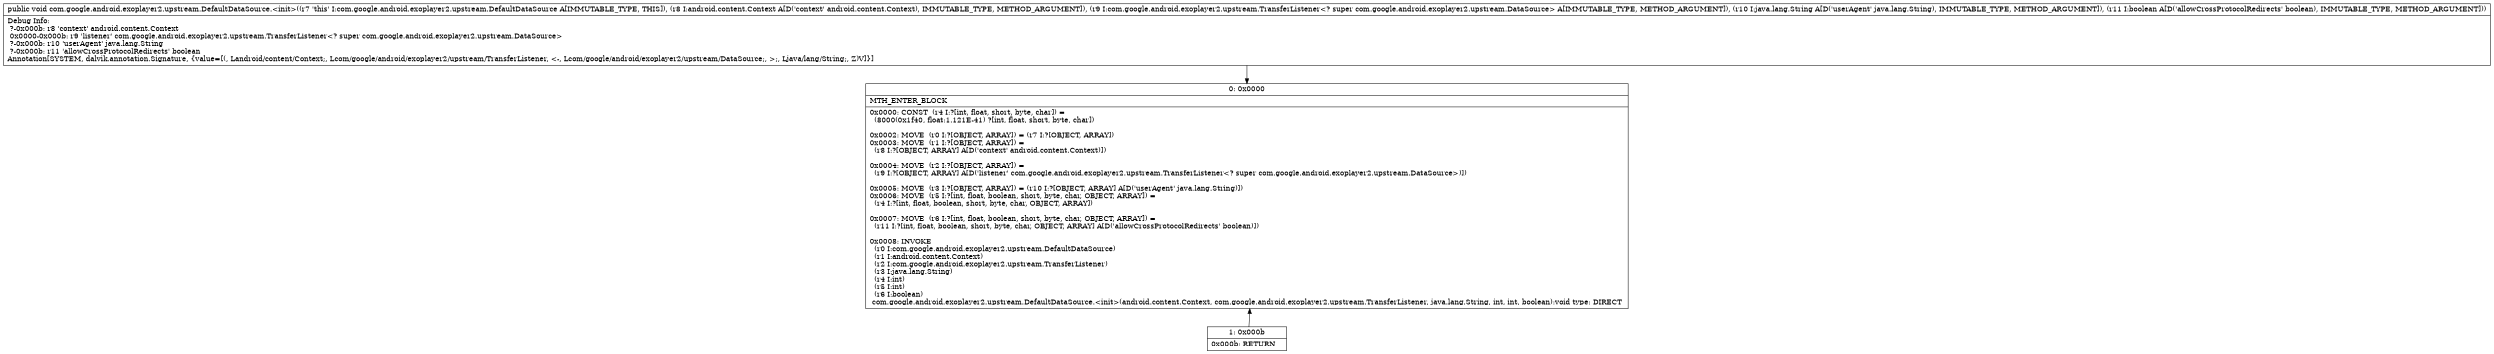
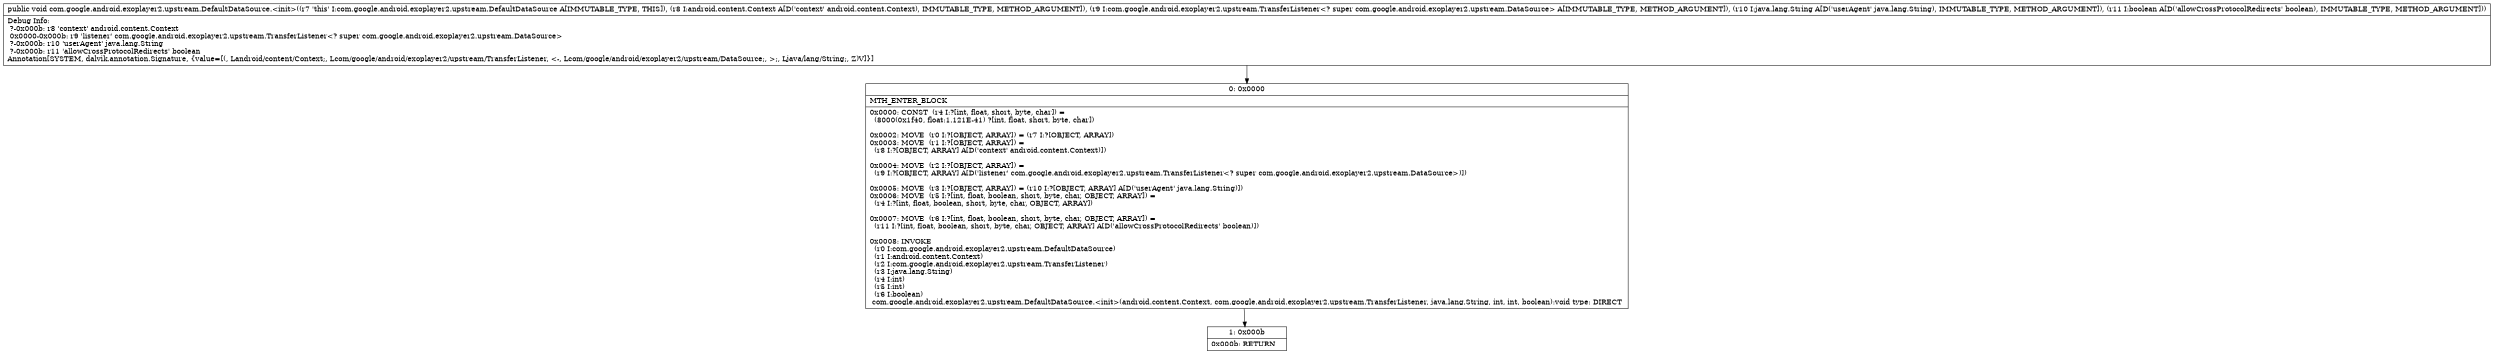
(1249, 320) -> (1244, 315)
